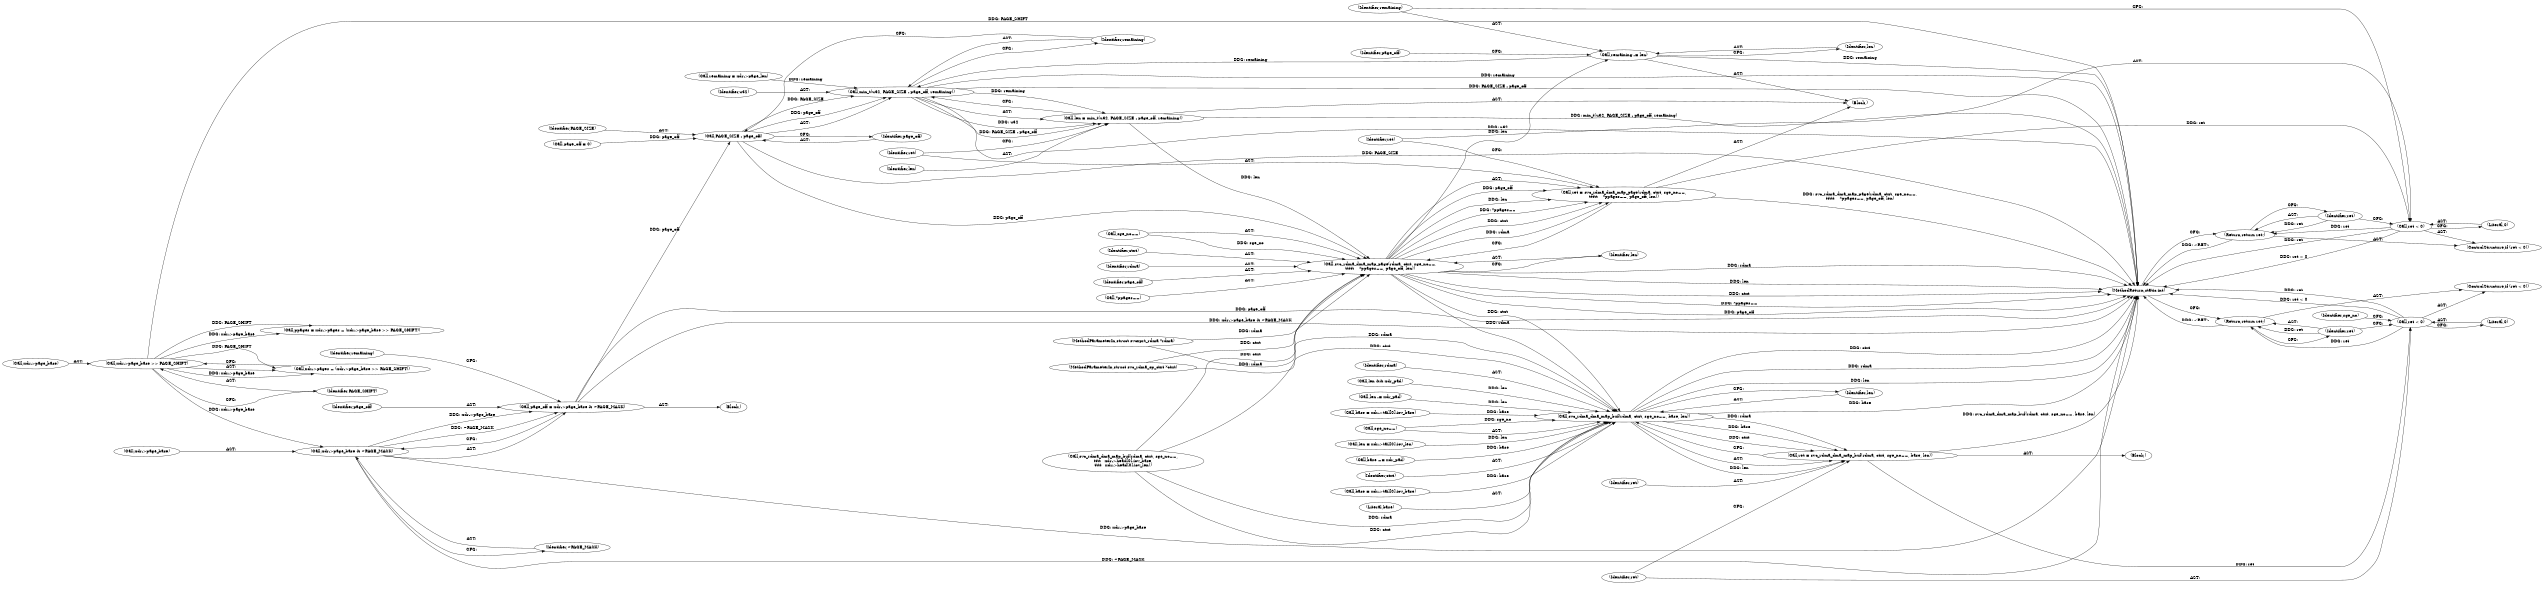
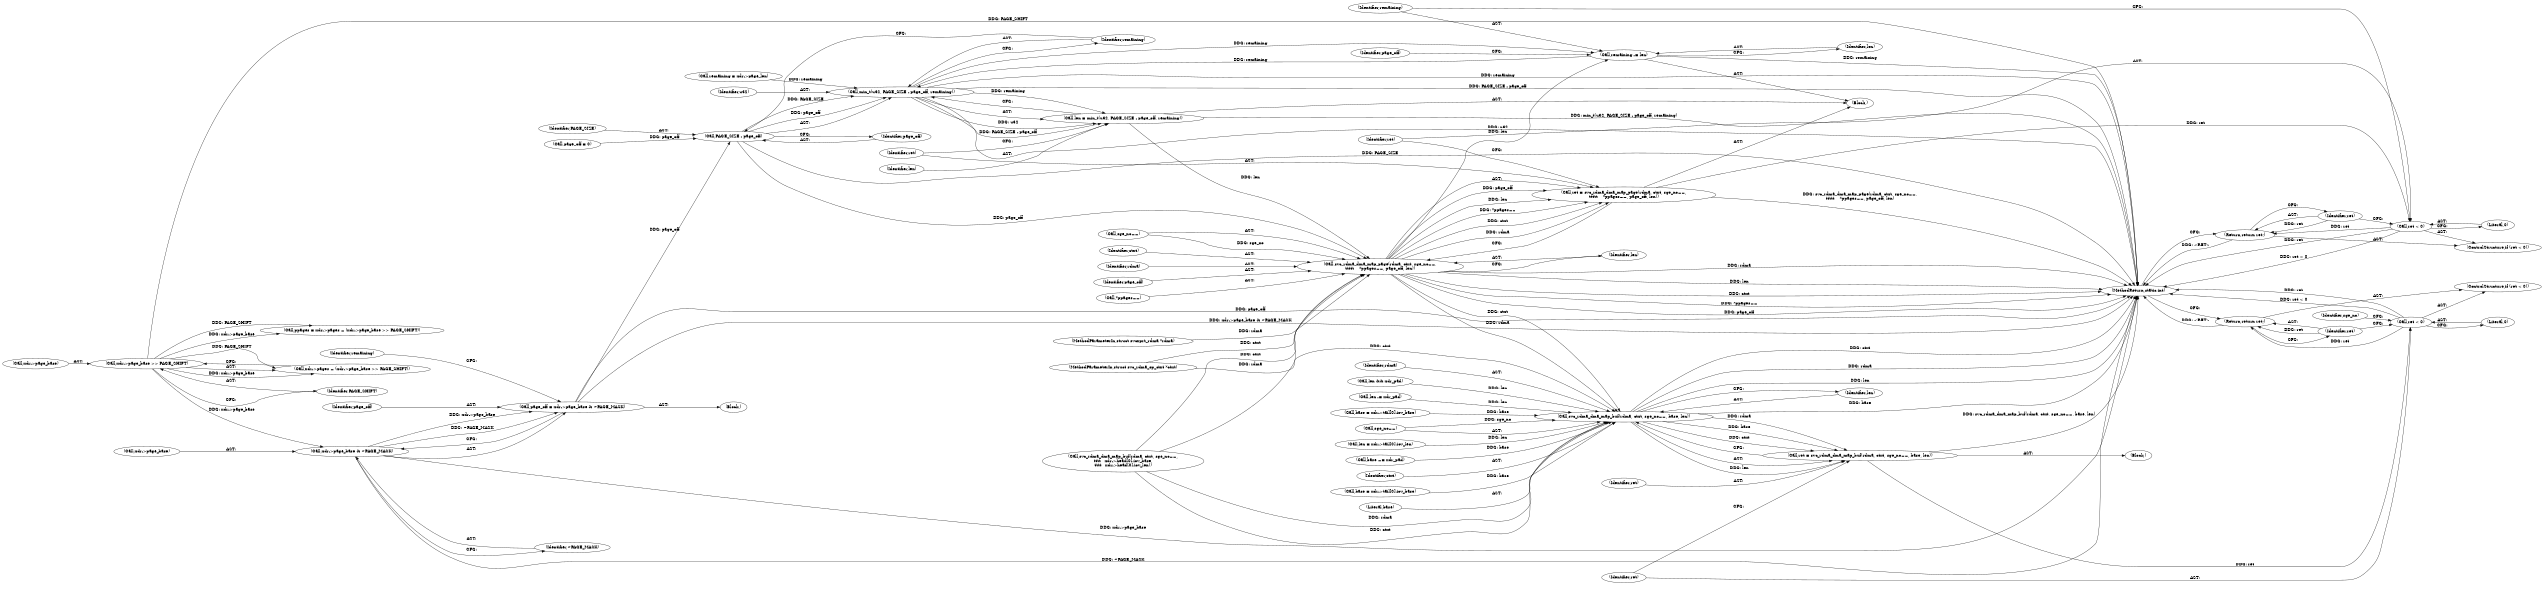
none -> (1250, 47)
(1380, 337) -> none
